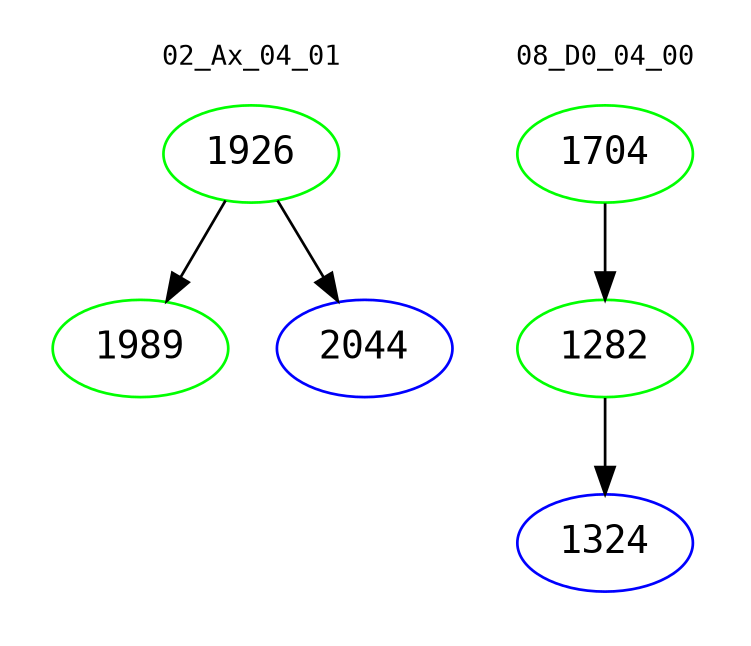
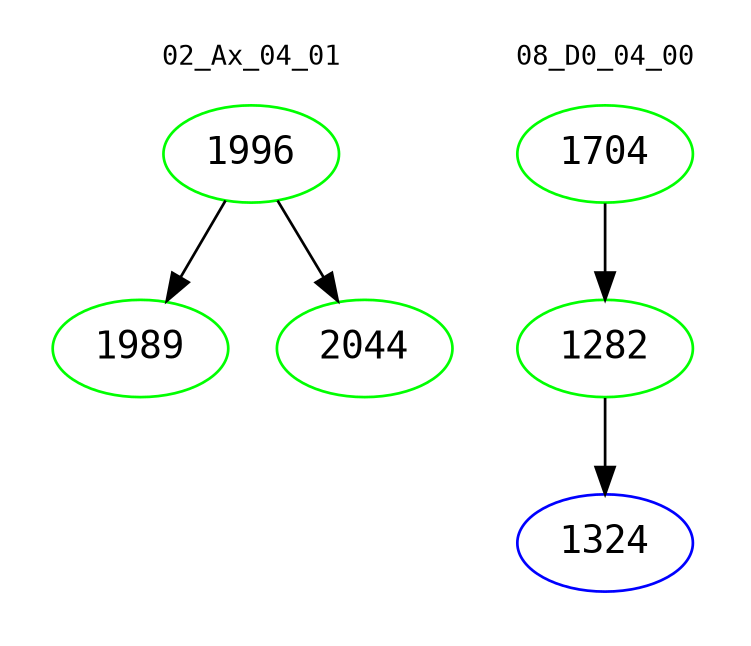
(251, 154) -> (251, 154)
(365, 348) -> (365, 348)
